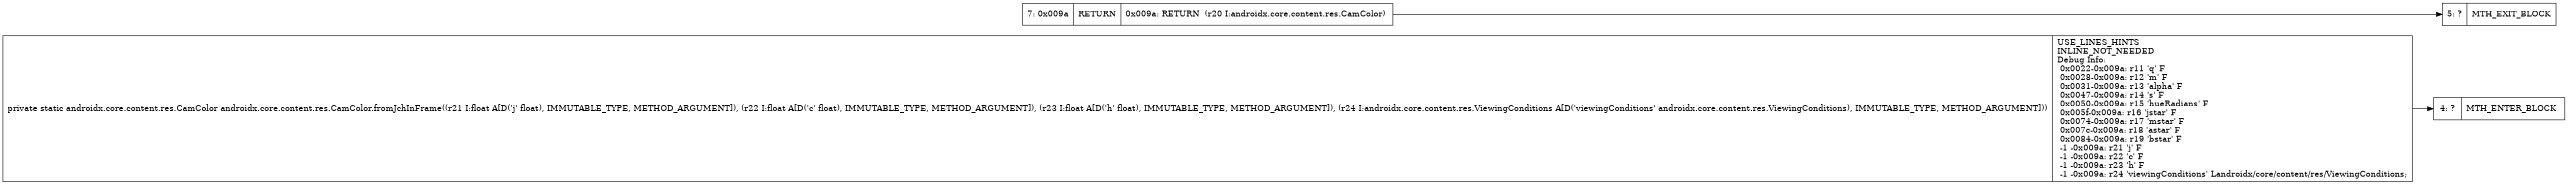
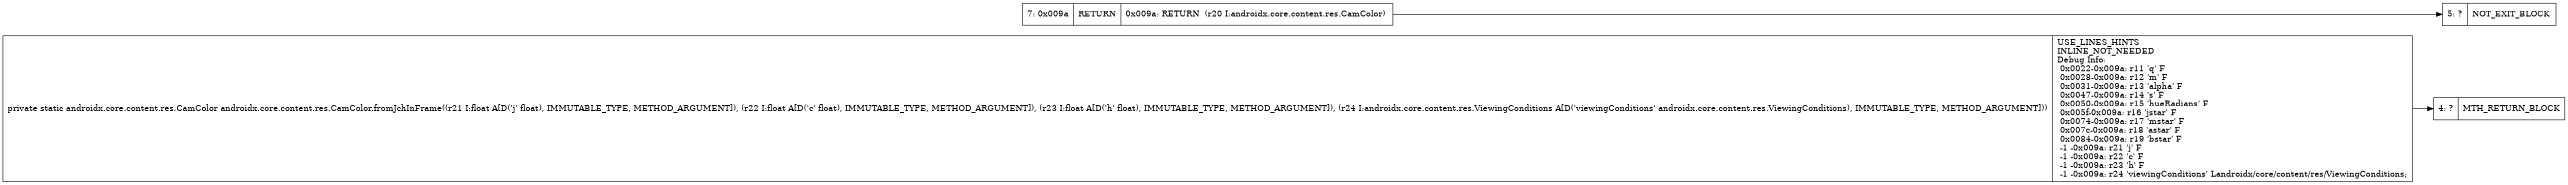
(2511, 14) -> (2511, 14)
(2511, 108) -> (2511, 108)
